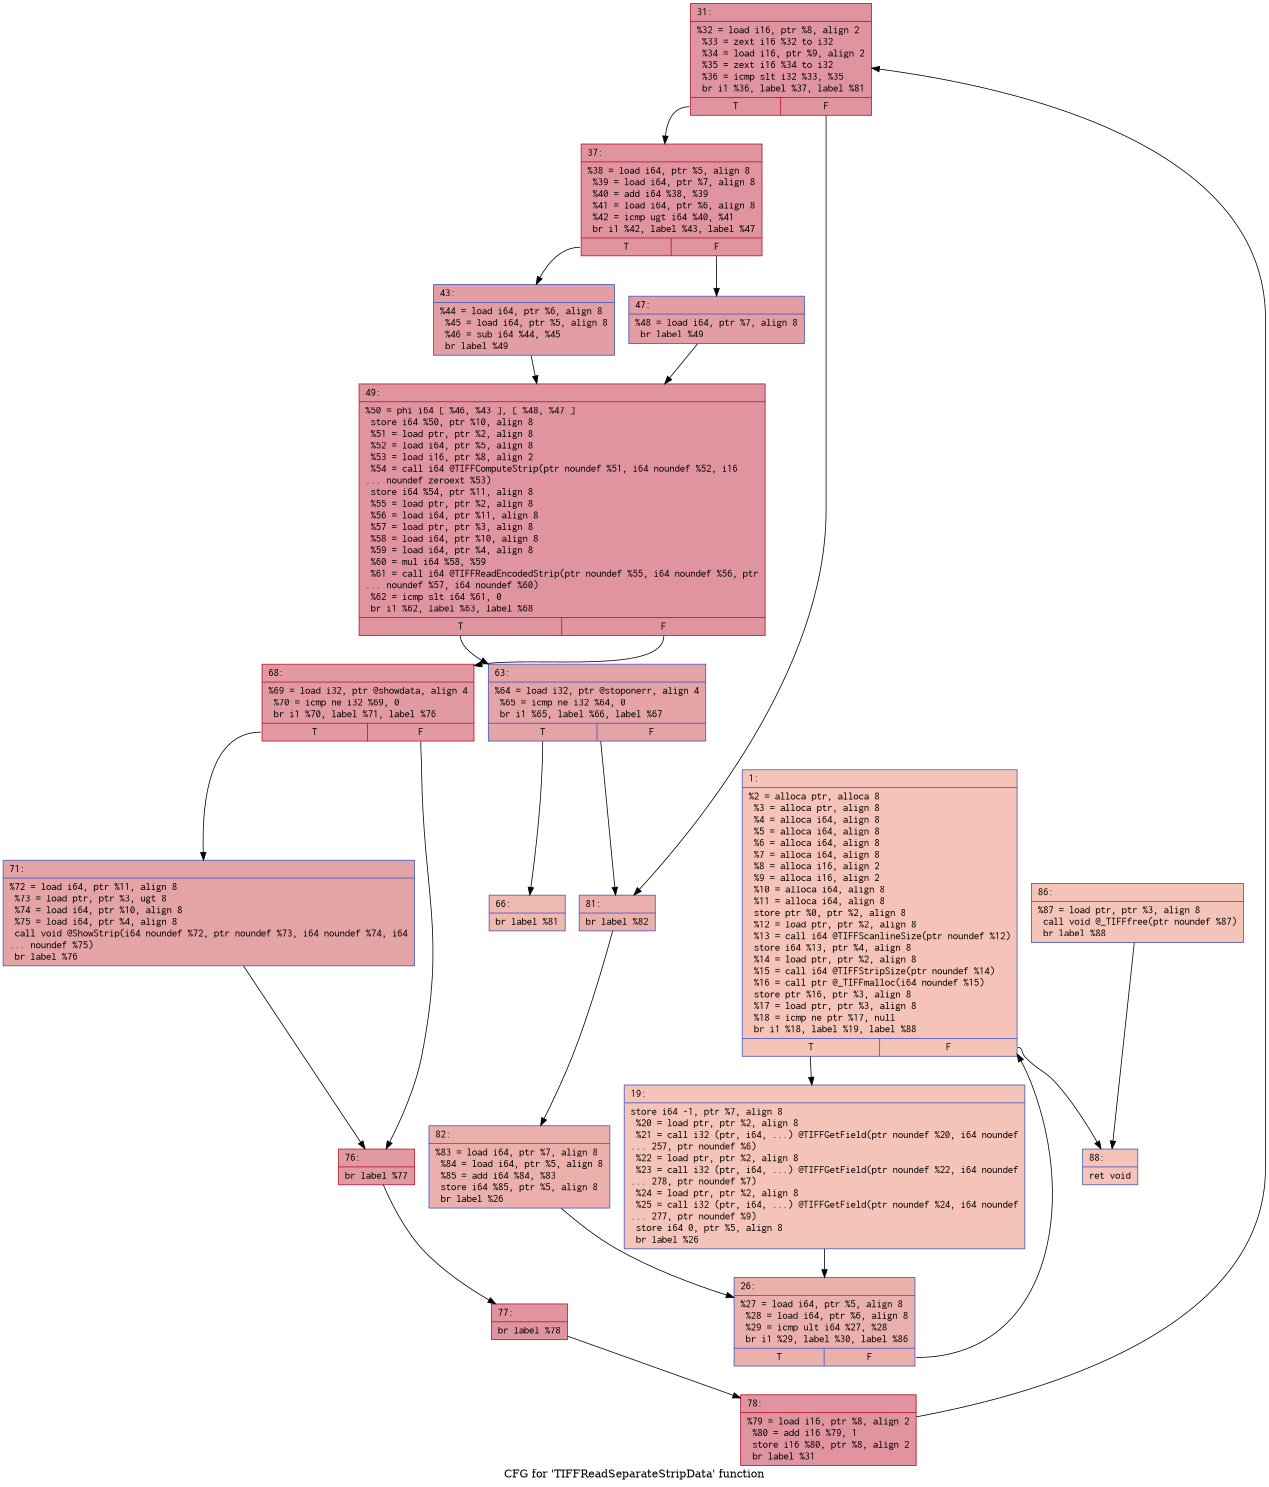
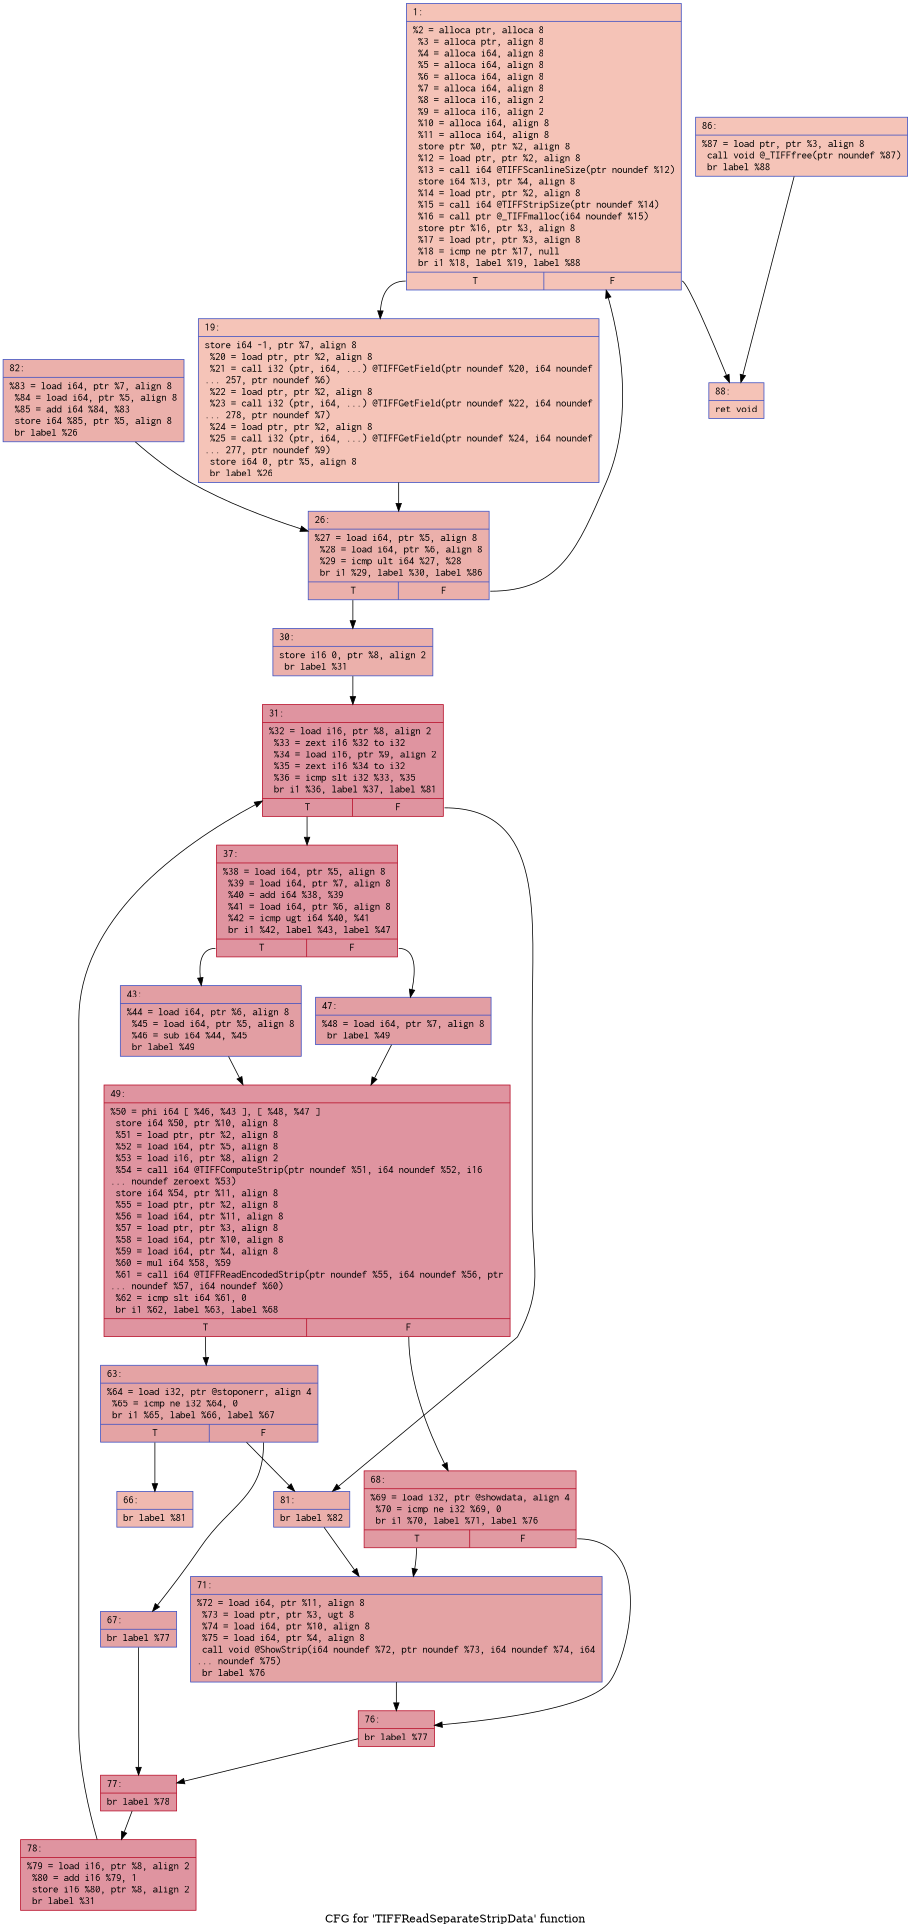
none -> (353, 652)
(583, 1027) -> (339, 1549)
none -> (139, 1629)
